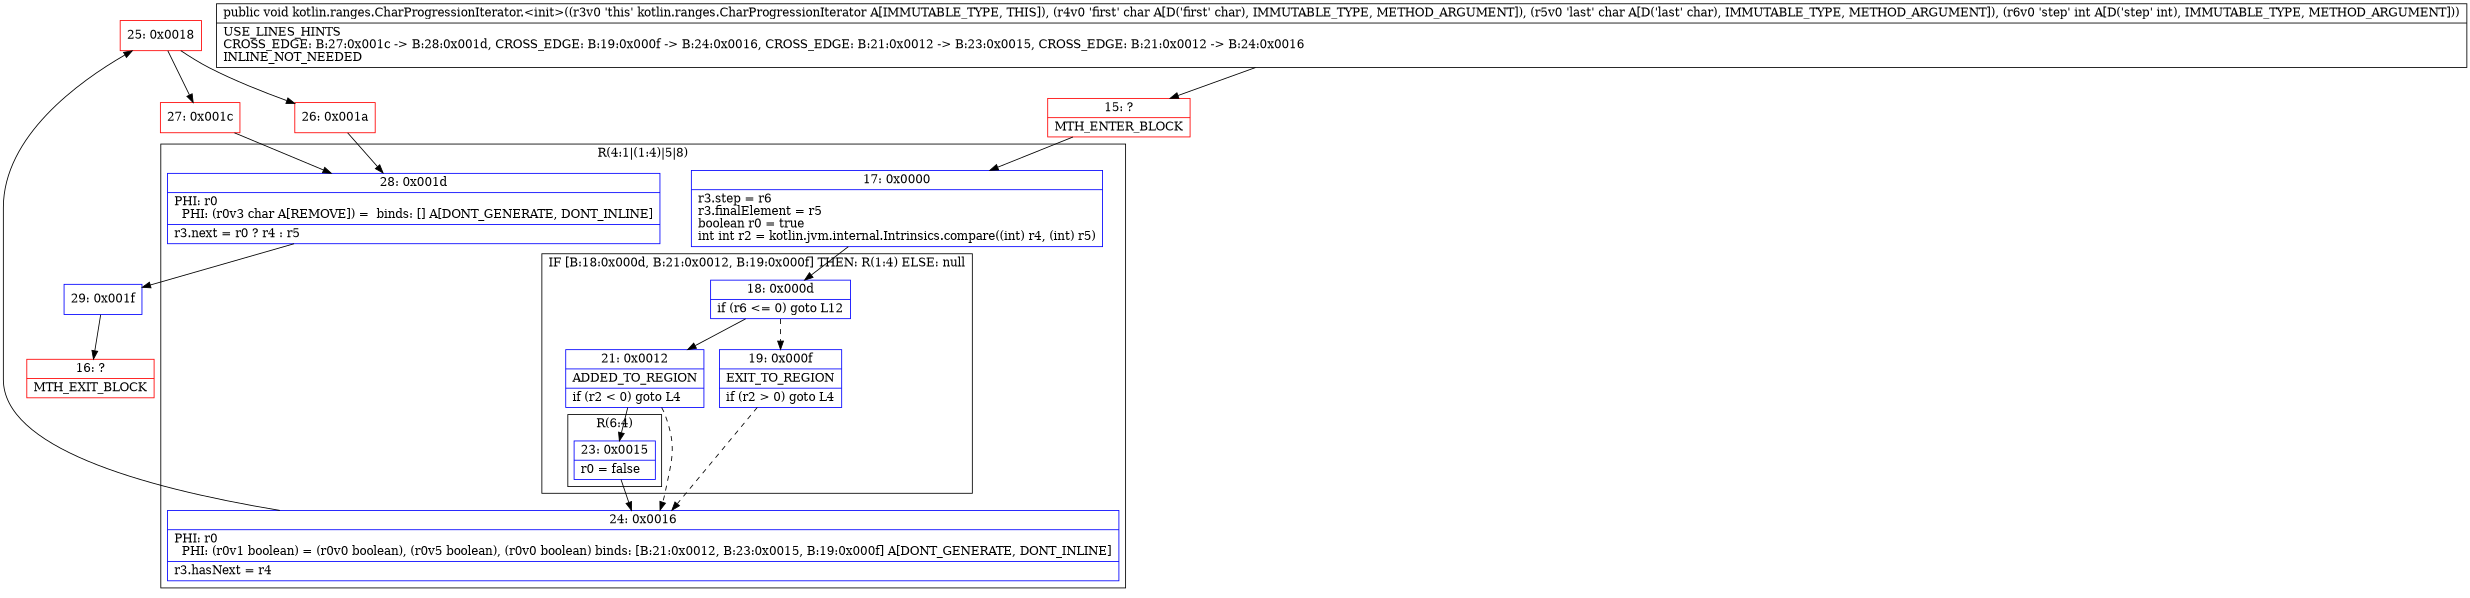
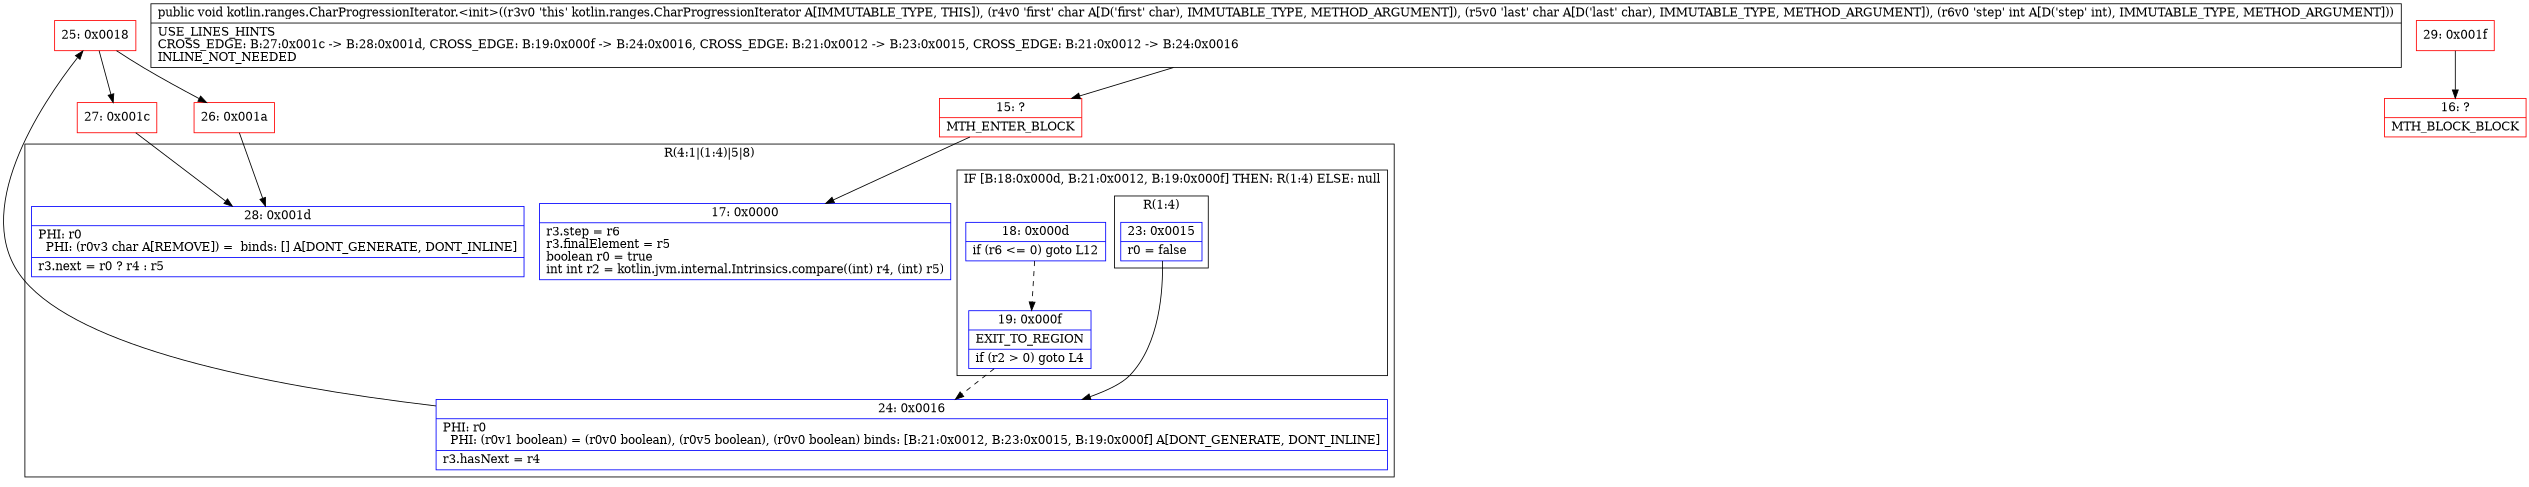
(830, 261) -> none
(222, 264) -> none
(103, 299) -> (2455, 36)
(635, 379) -> none
(90, 388) -> (2455, 127)
(615, 424) -> (1161, 206)
